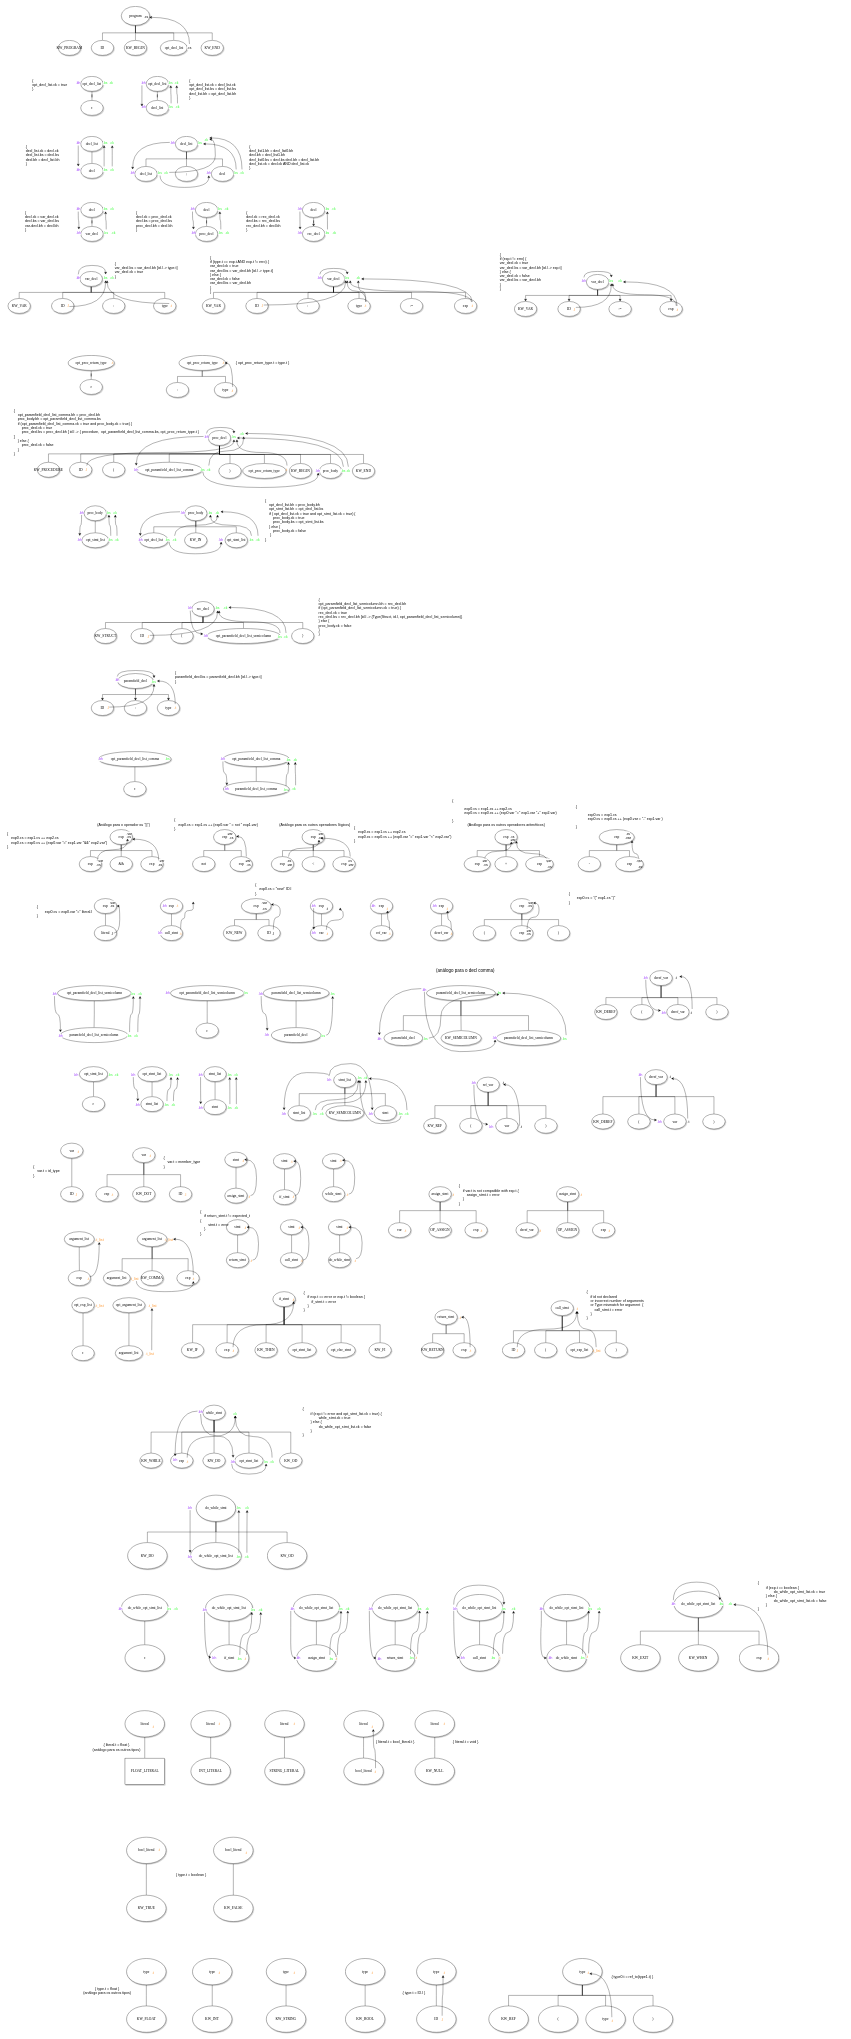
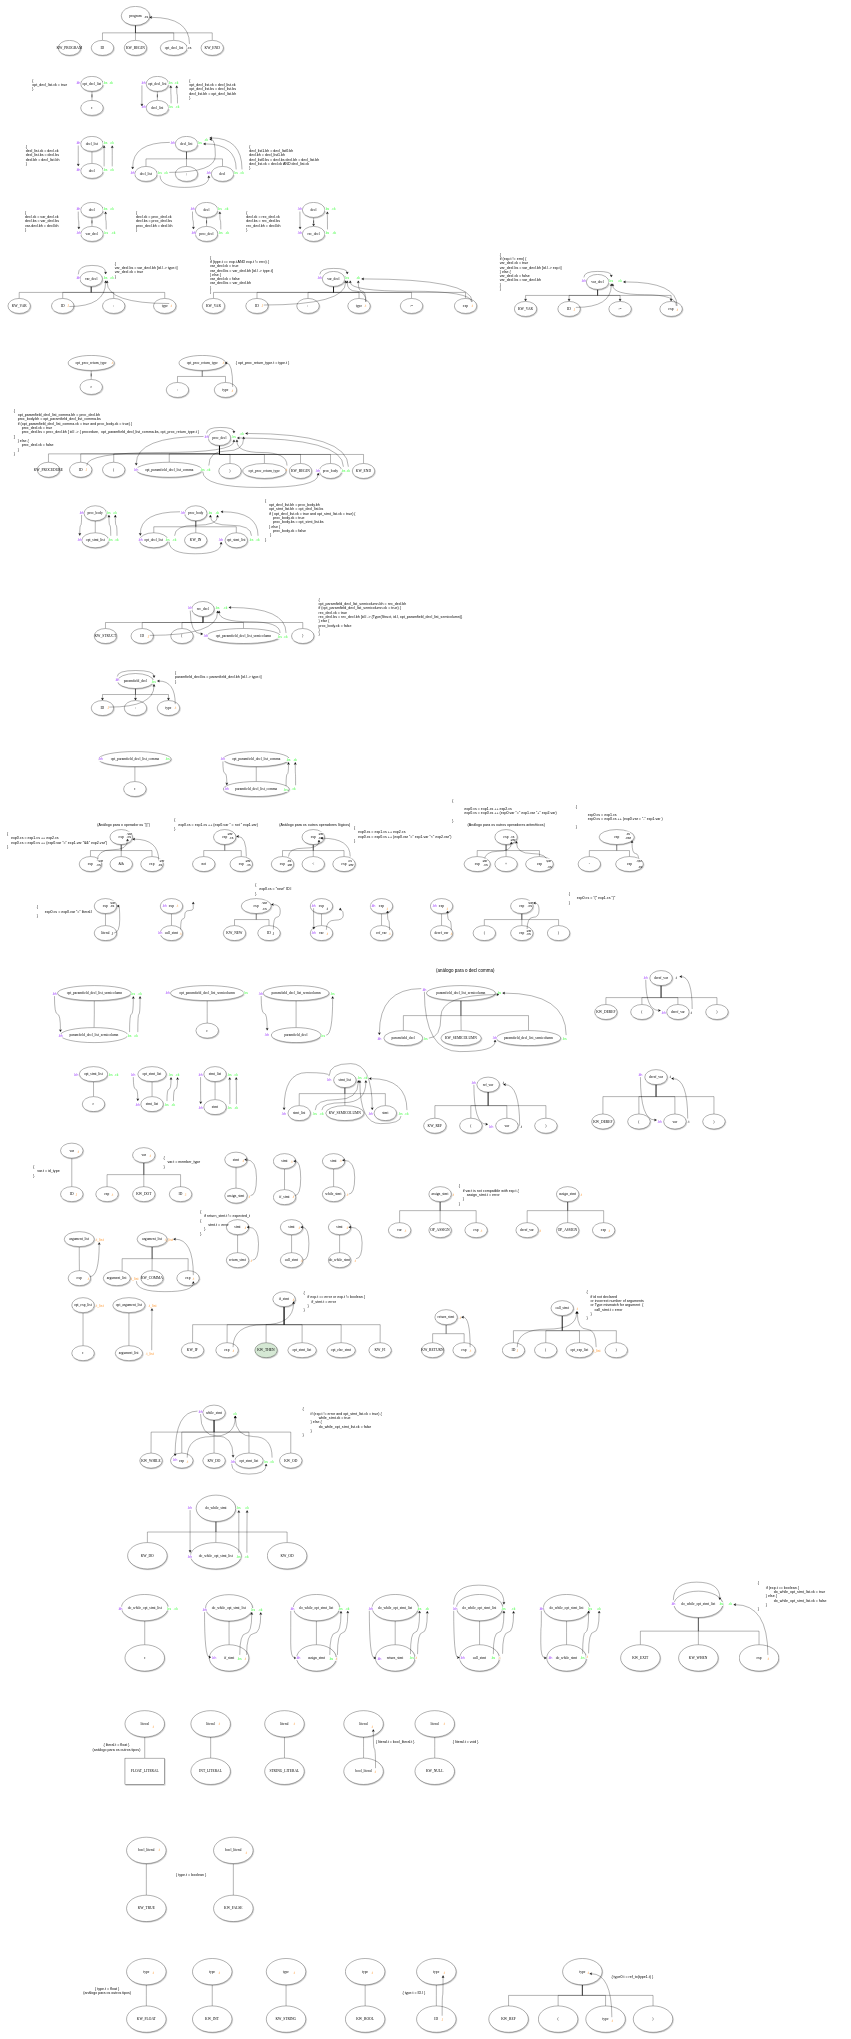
(266, 1350) -> (266, 1350)
